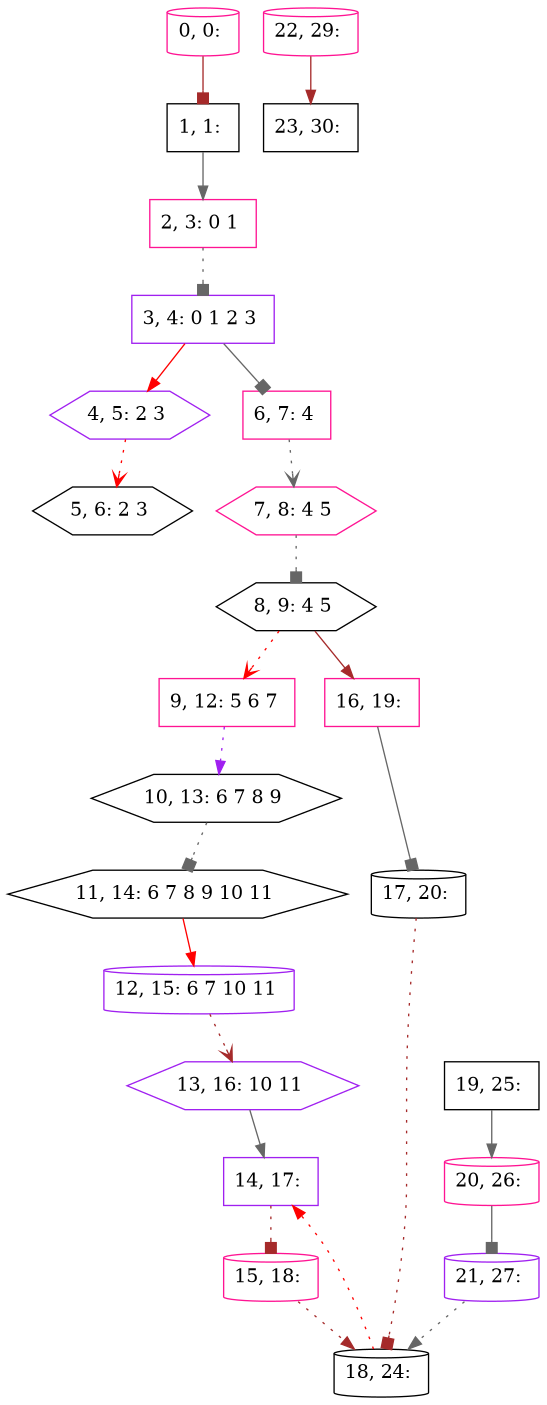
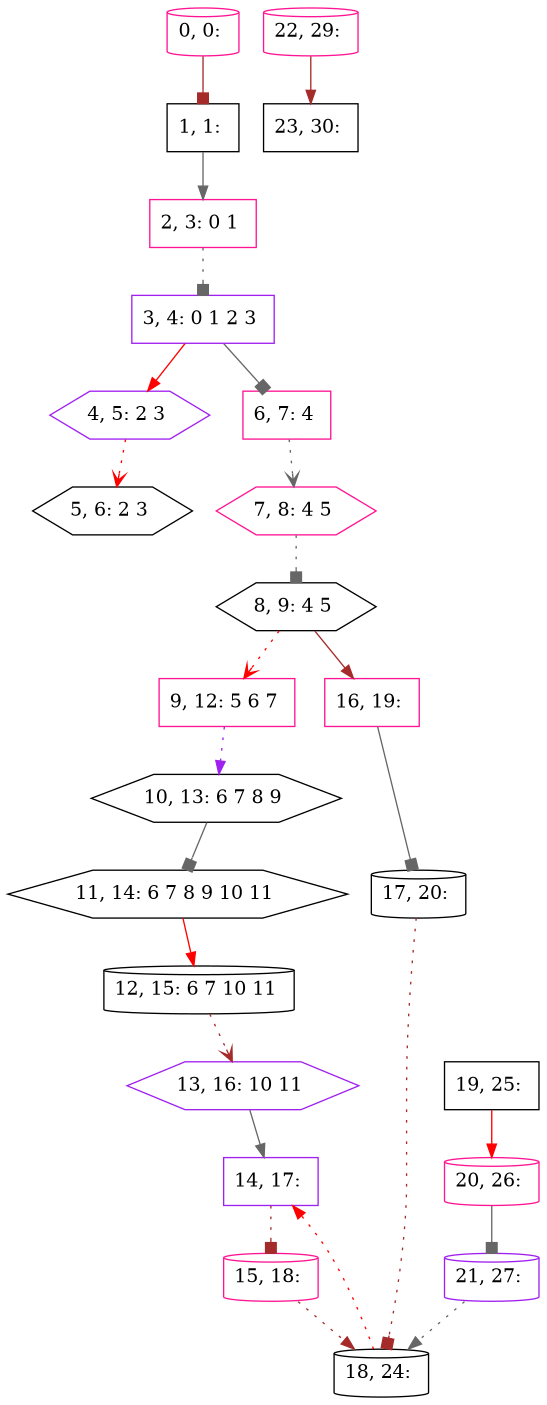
(200, 840) -> (200, 840)
(199, 990) -> (199, 990)
(492, 1127) -> (492, 1127)
